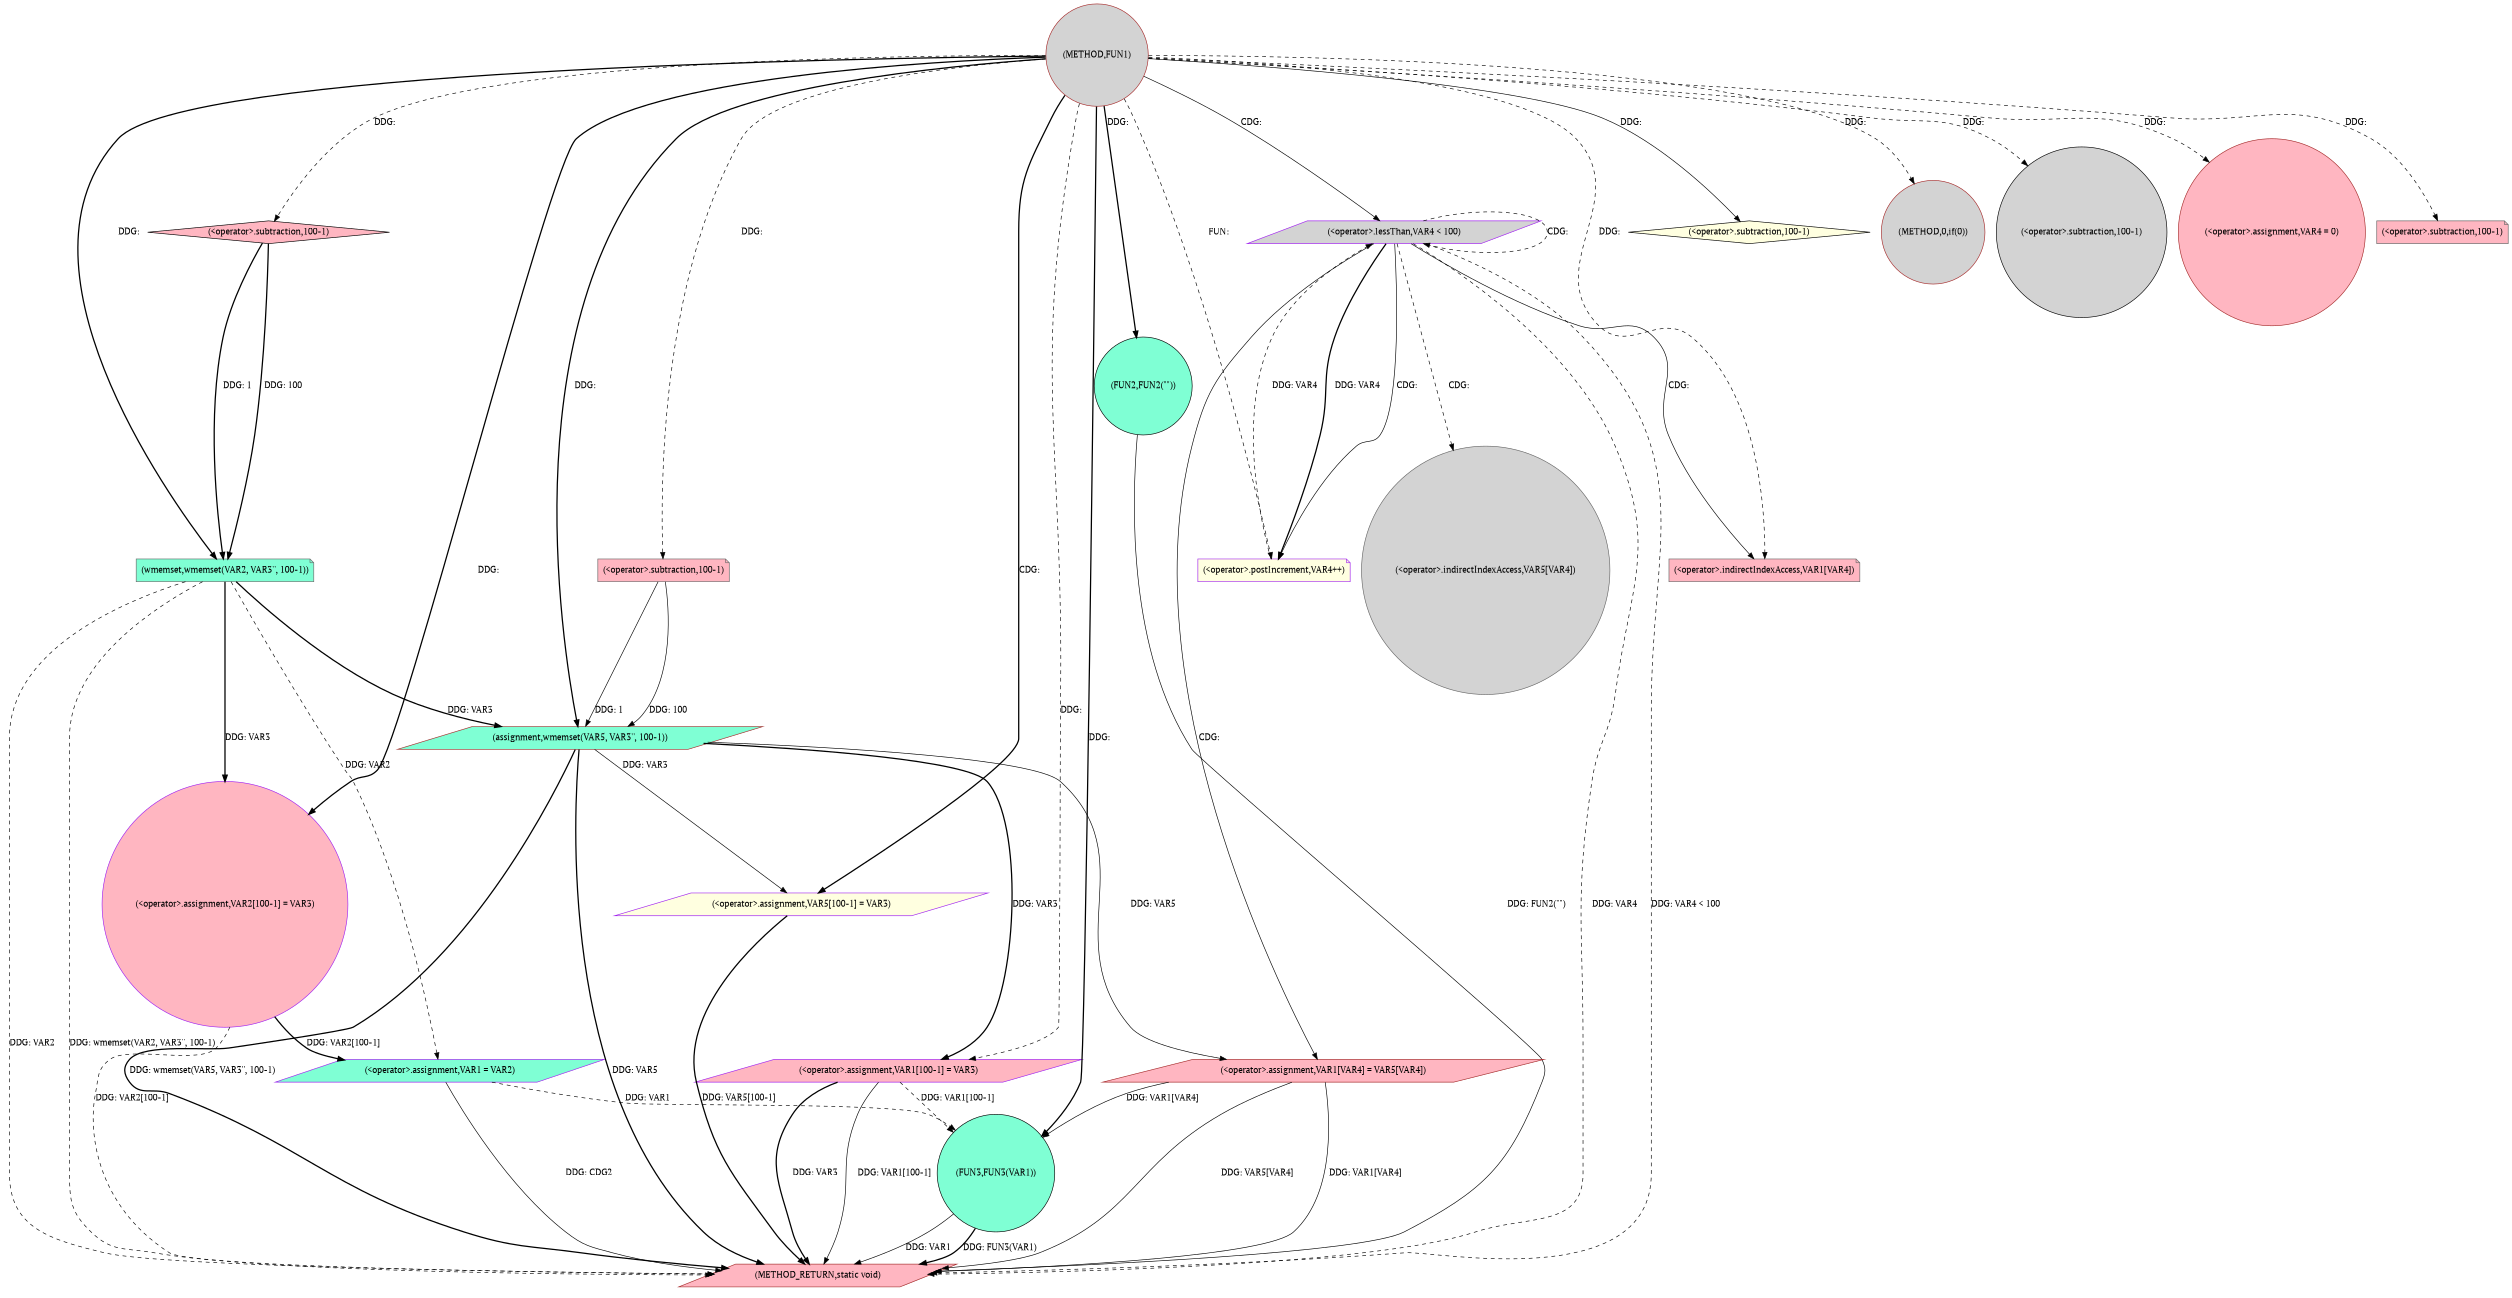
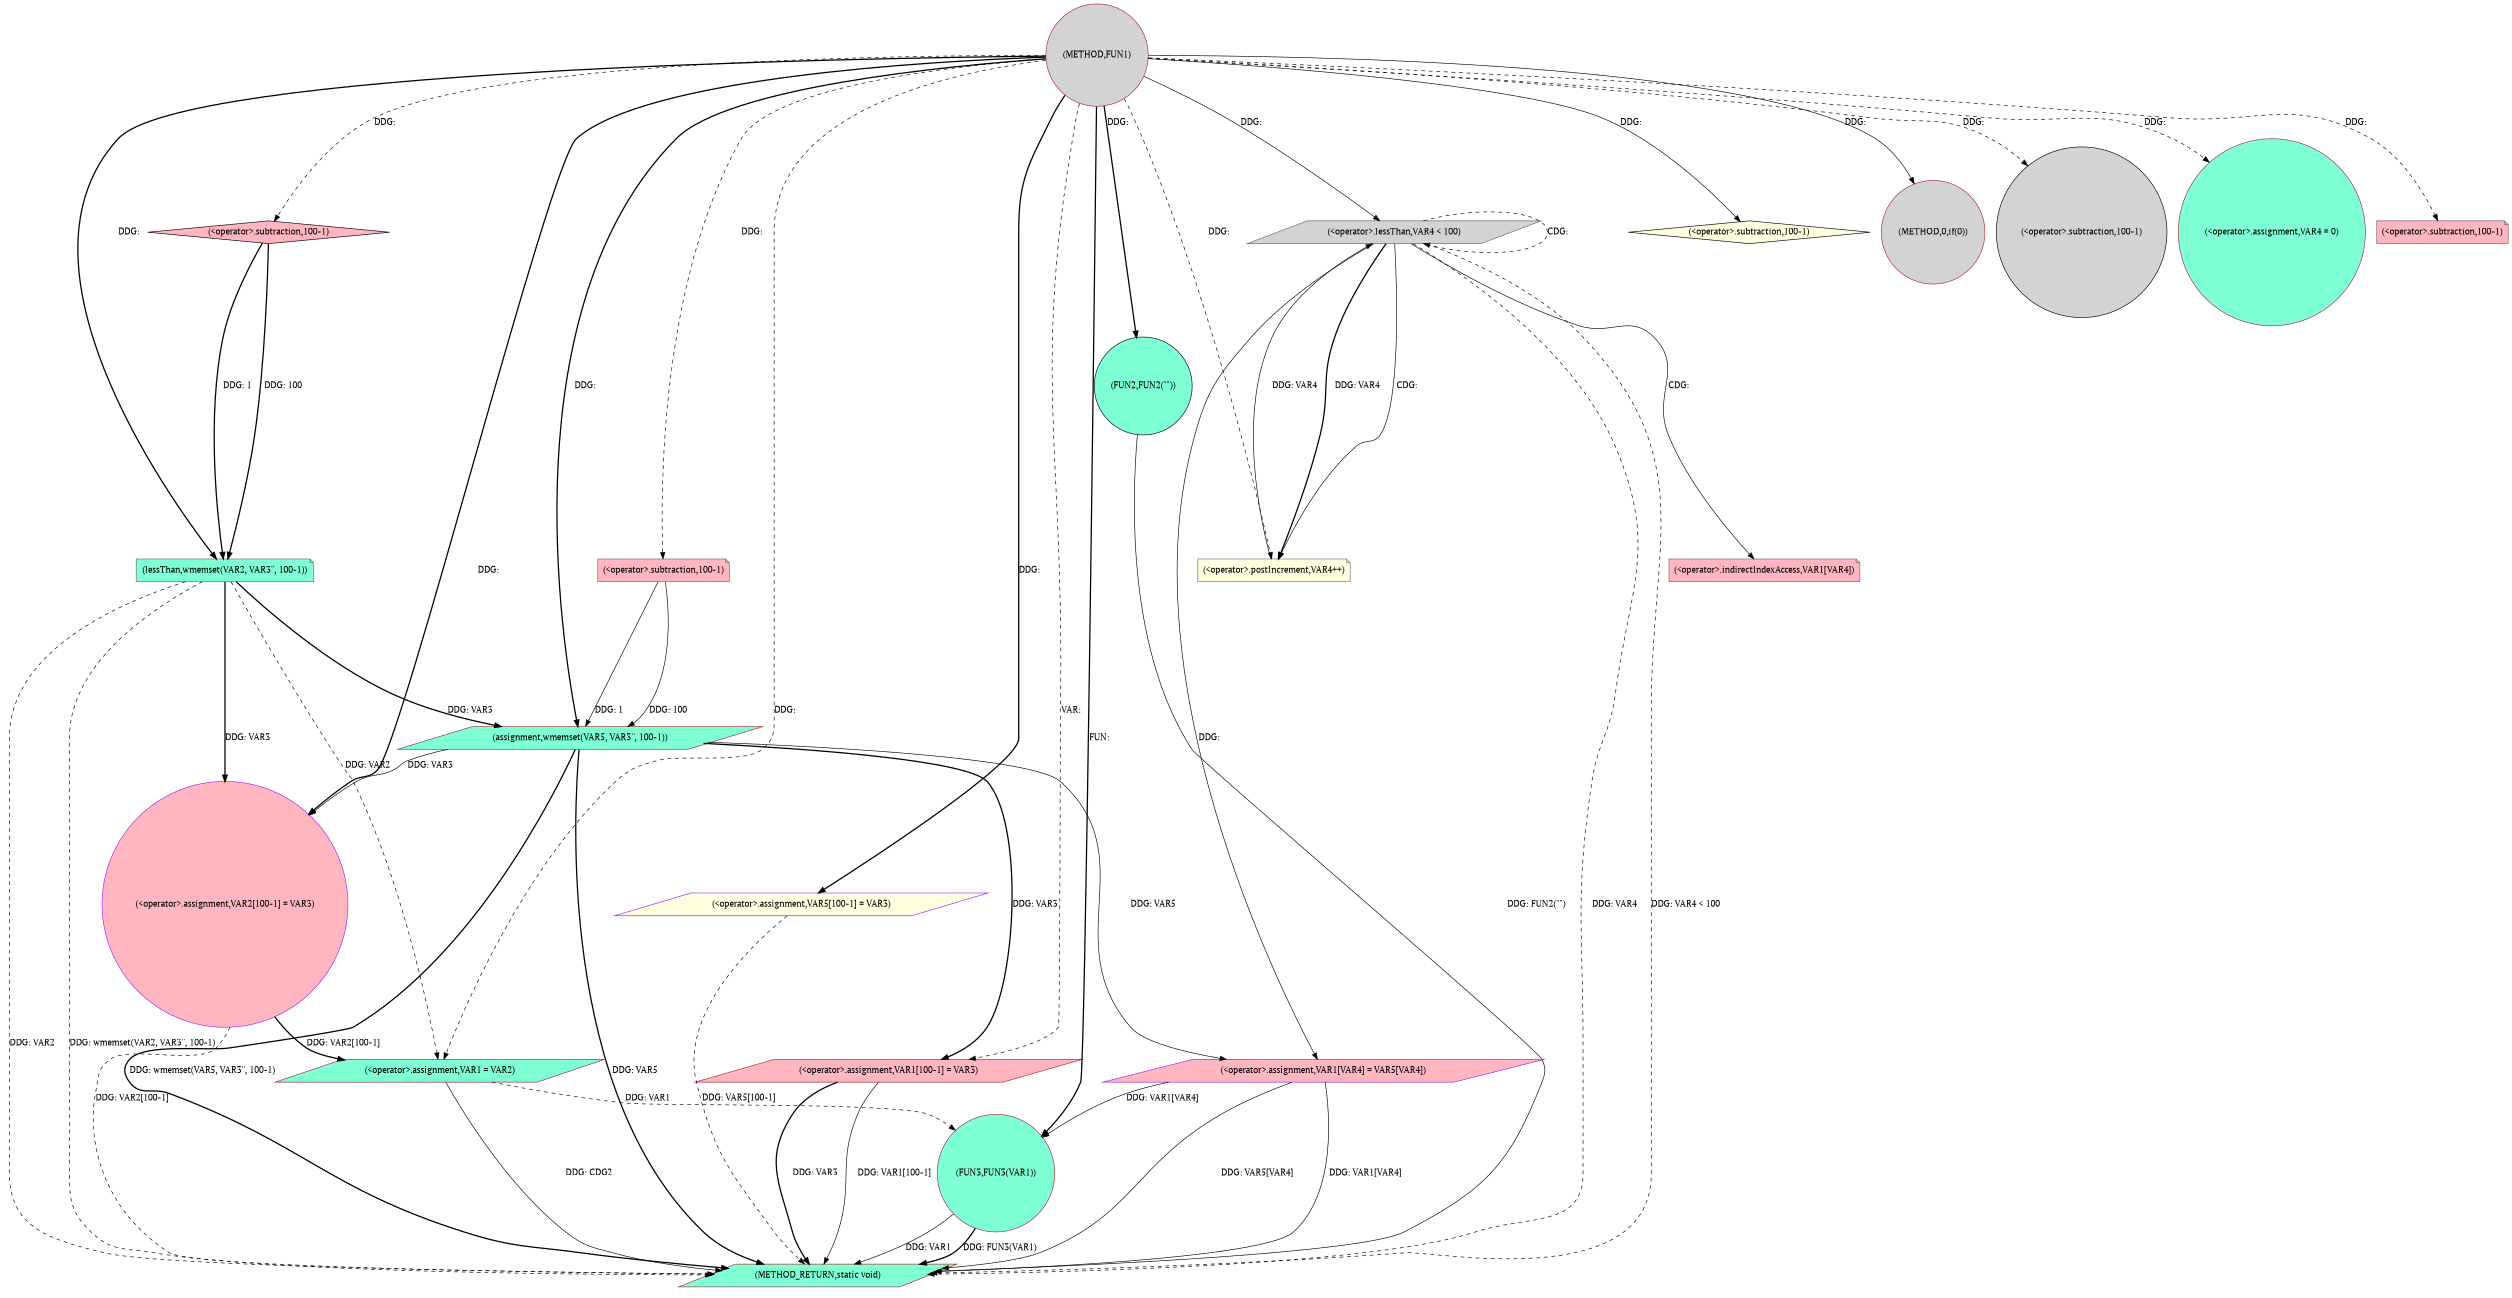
(1543, 70) -> (1543, 70)
(1253, 123) -> (1253, 123)
(1595, 179) -> (774, 556)
(1220, 232) -> (1220, 232)
(1394, 232) -> (1394, 232)
(2272, 232) -> (2272, 232)
(1259, 382) -> (1259, 382)
(225, 570) -> (225, 570)
(1031, 570) -> (1031, 570)
(1274, 570) -> (1274, 570)
(1486, 570) -> none
(1072, 710) -> (1072, 710)
(1101, 738) -> (1101, 738)
(1210, 738) -> (1210, 738)
(688, 819) -> (378, 775)
(440, 1071) -> (440, 1071)
(889, 1071) -> (889, 1071)
(1323, 1071) -> (1323, 1071)
(698, 1087) -> (698, 1087)
(924, 1105) -> none
(996, 1173) -> (996, 1173)
(818, 1276) -> (818, 1276)
